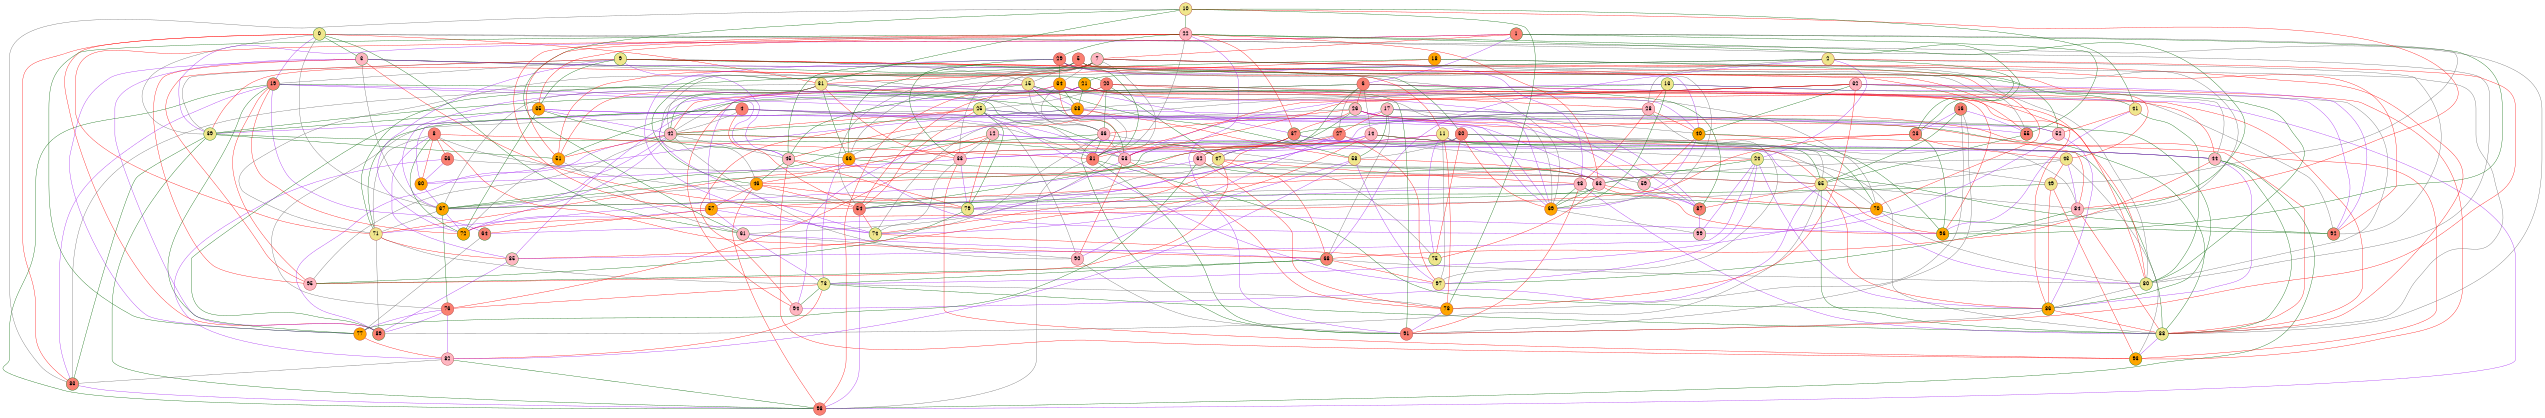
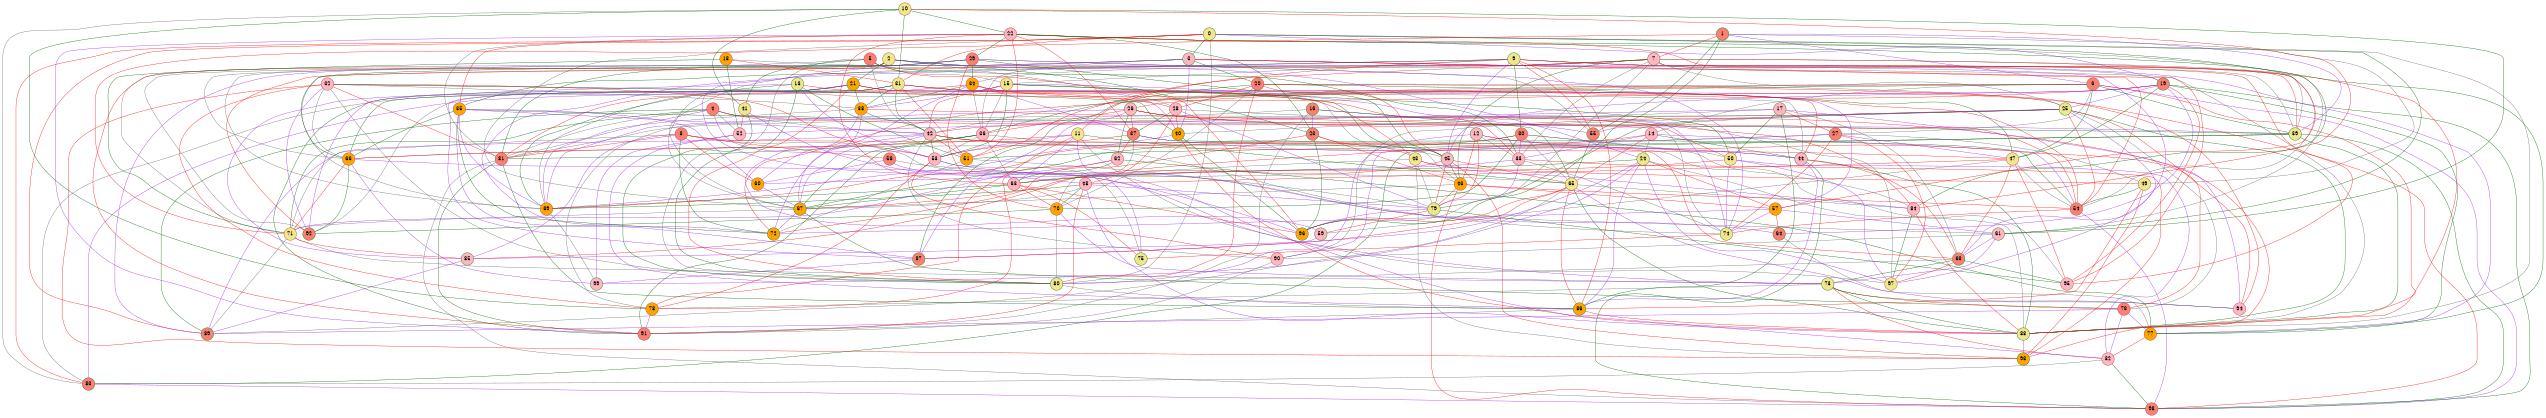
(1354, 159) -> (1731, 159)
(1673, 160) -> (1372, 223)
(1451, 182) -> none
none -> (981, 196)
